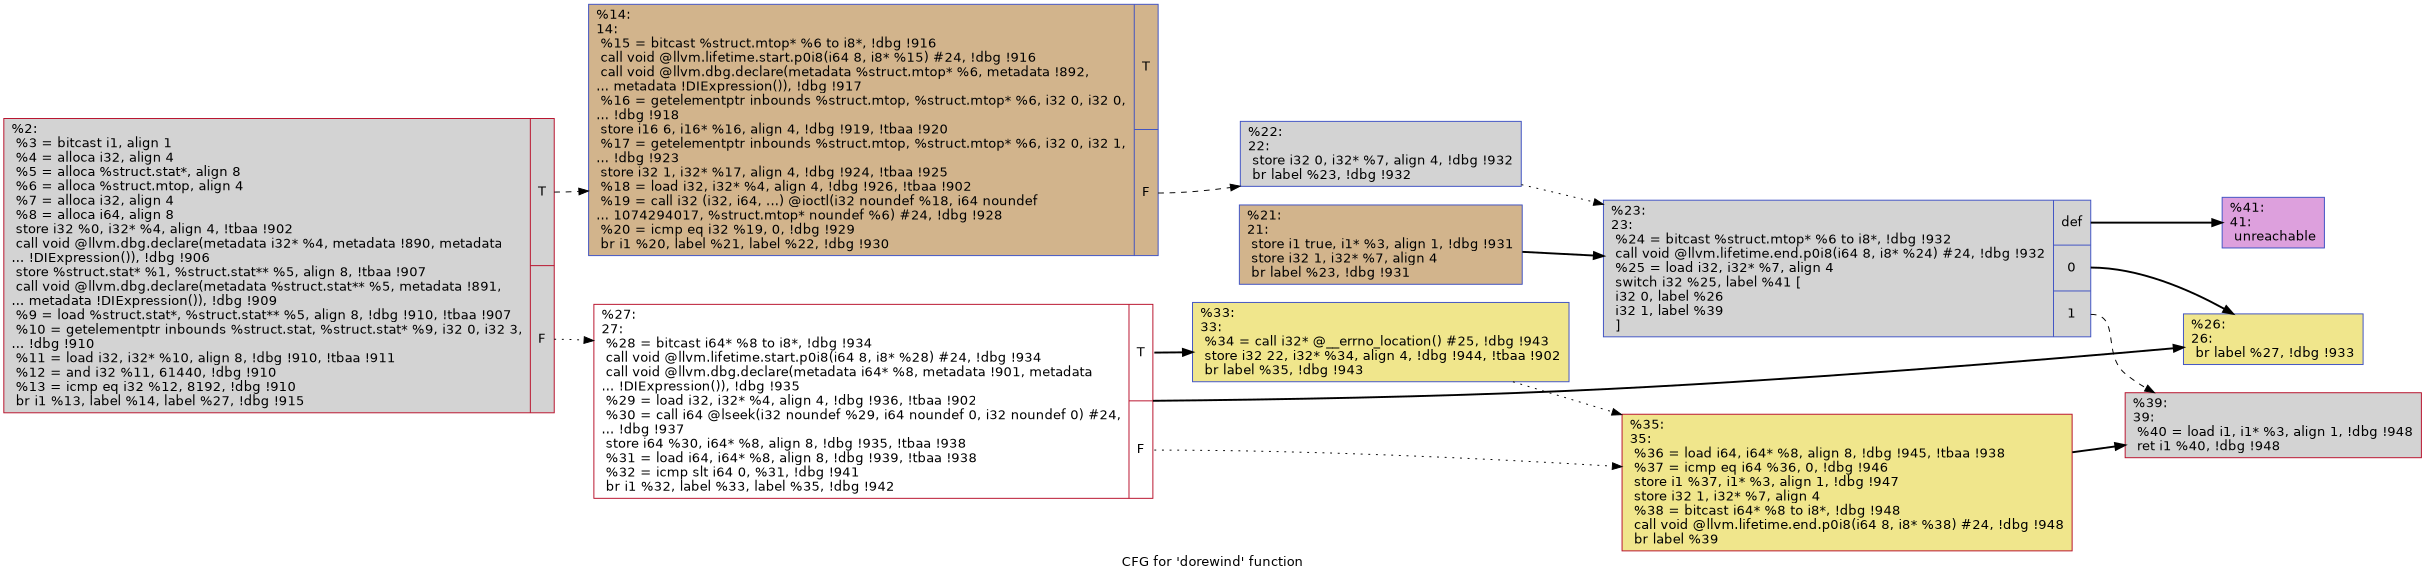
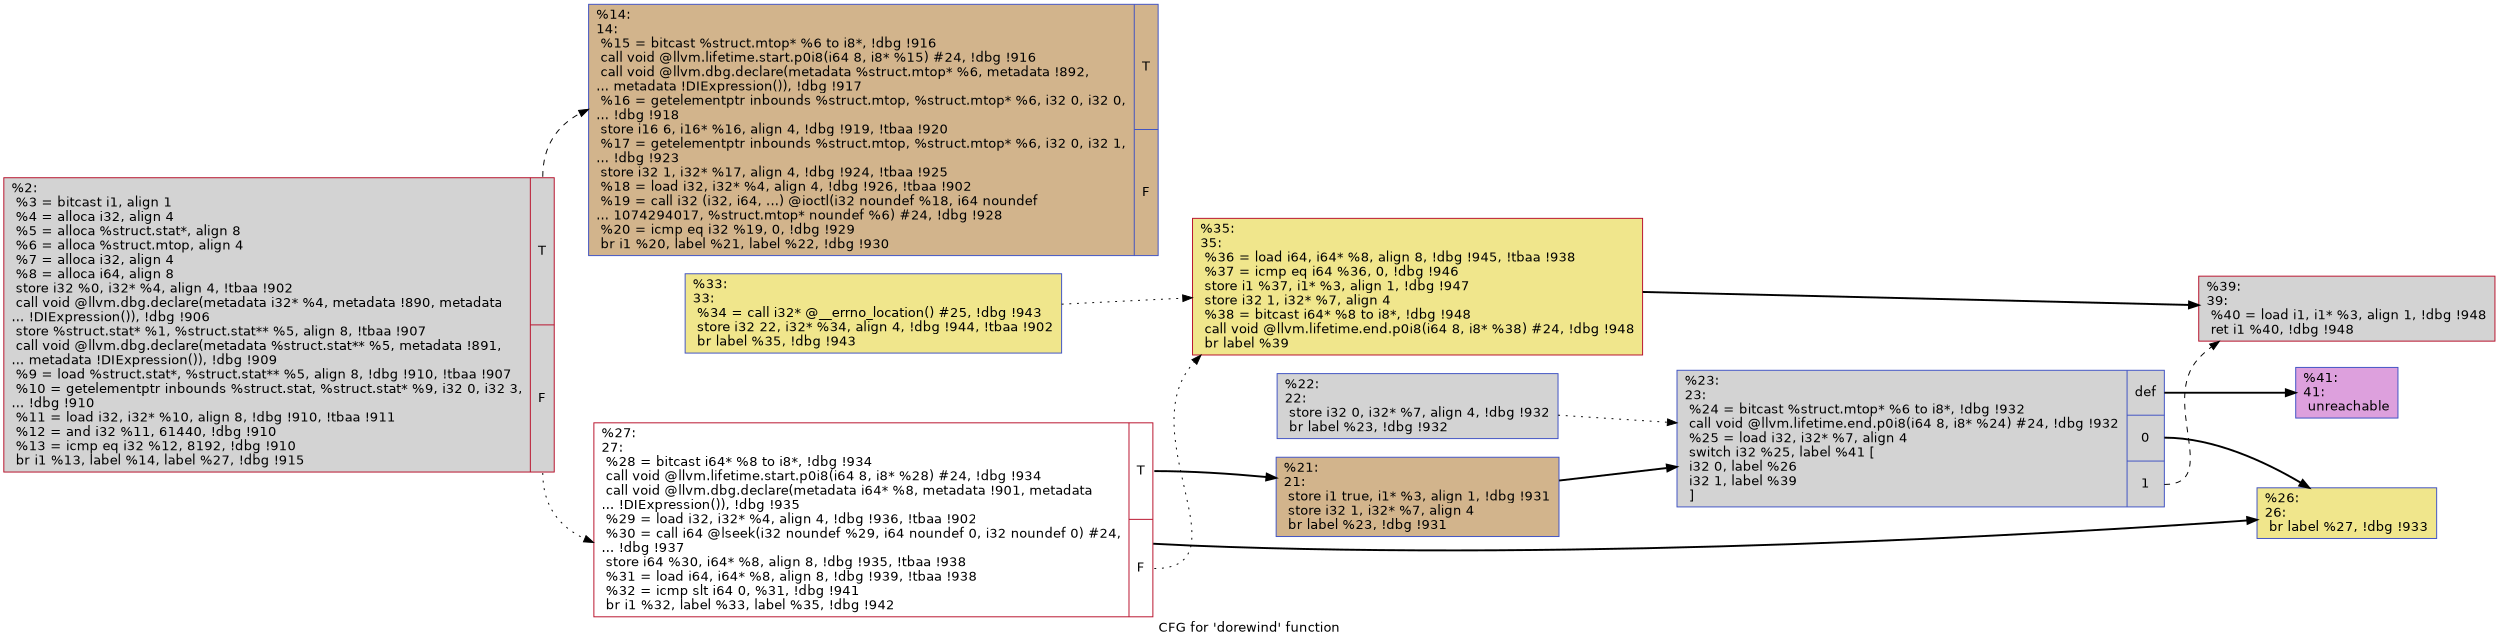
(1194, 191) -> none
(1169, 353) -> (1210, 473)
